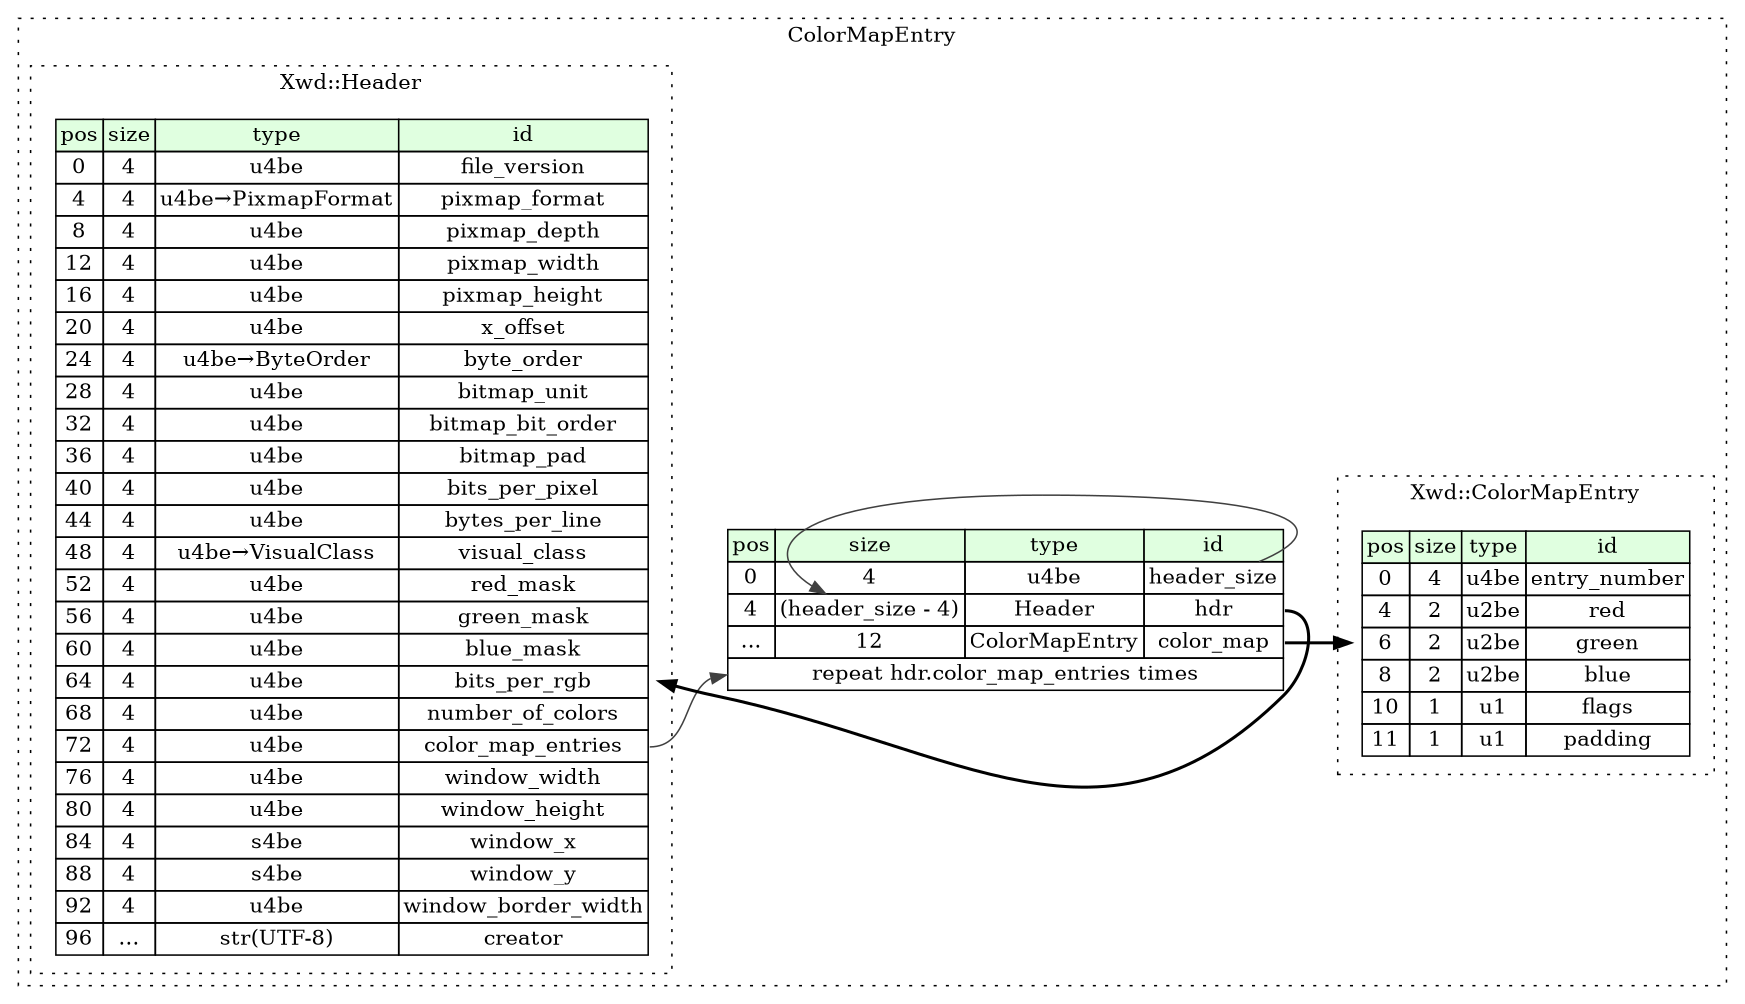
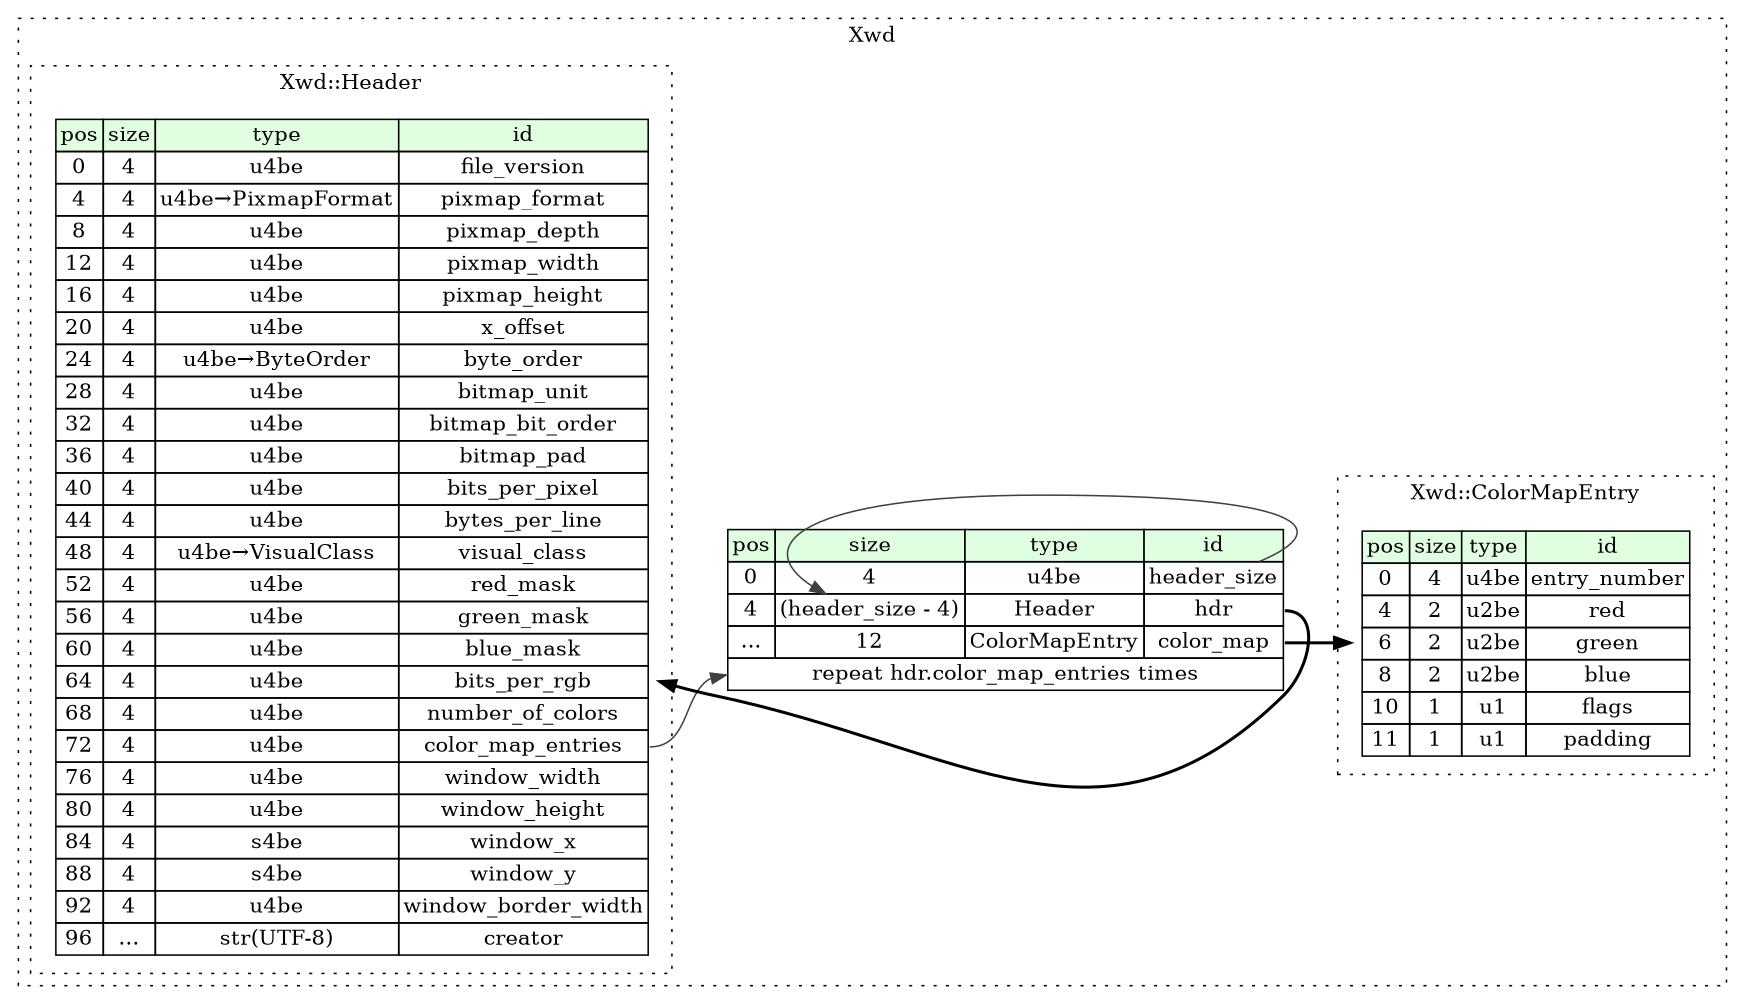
(872, 36) -> (872, 36)
